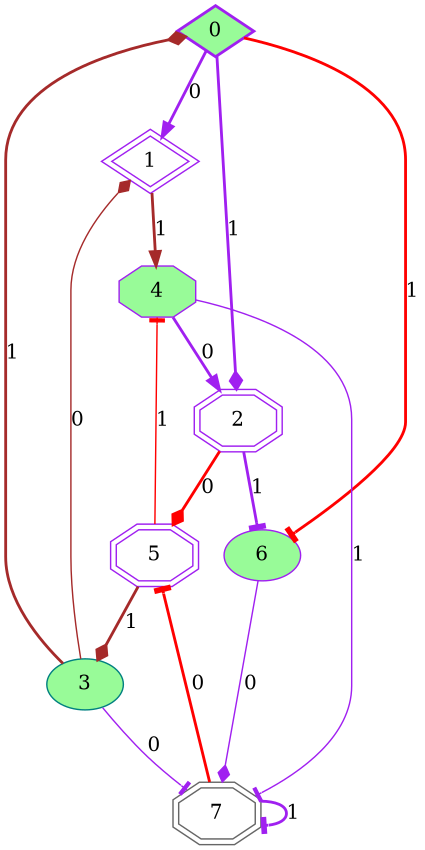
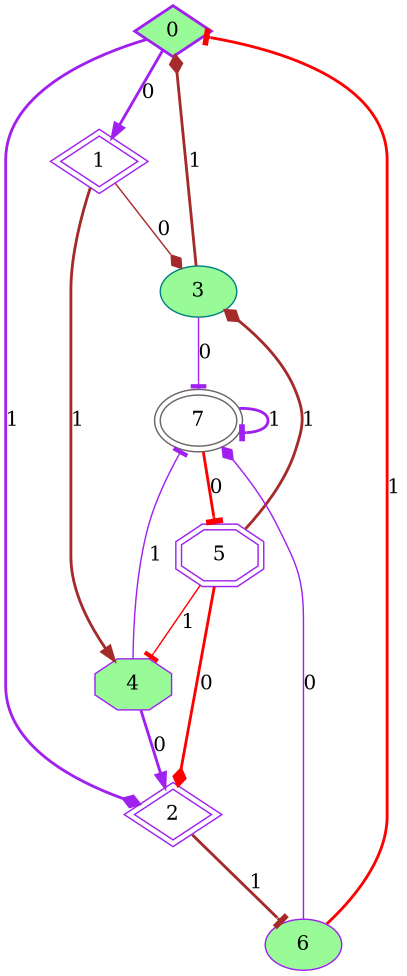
(406, 262) -> (387, 436)
(71, 420) -> (143, 219)
(238, 421) -> (173, 815)
(201, 481) -> (198, 678)
(250, 487) -> (235, 876)
(217, 813) -> (199, 421)
